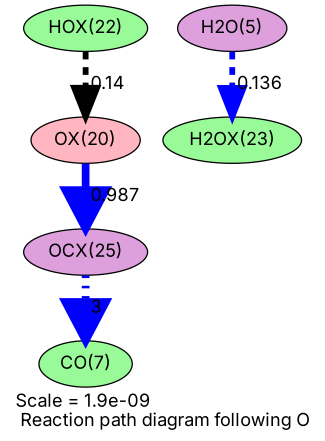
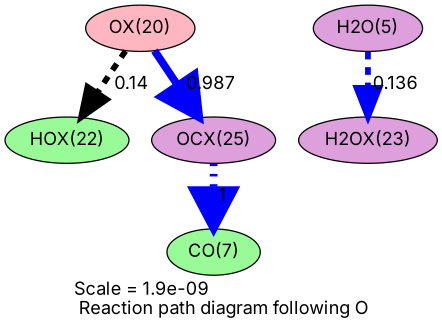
(86, 70) -> (111, 72)
(232, 140) -> (368, 140)
(94, 308) -> (220, 196)
